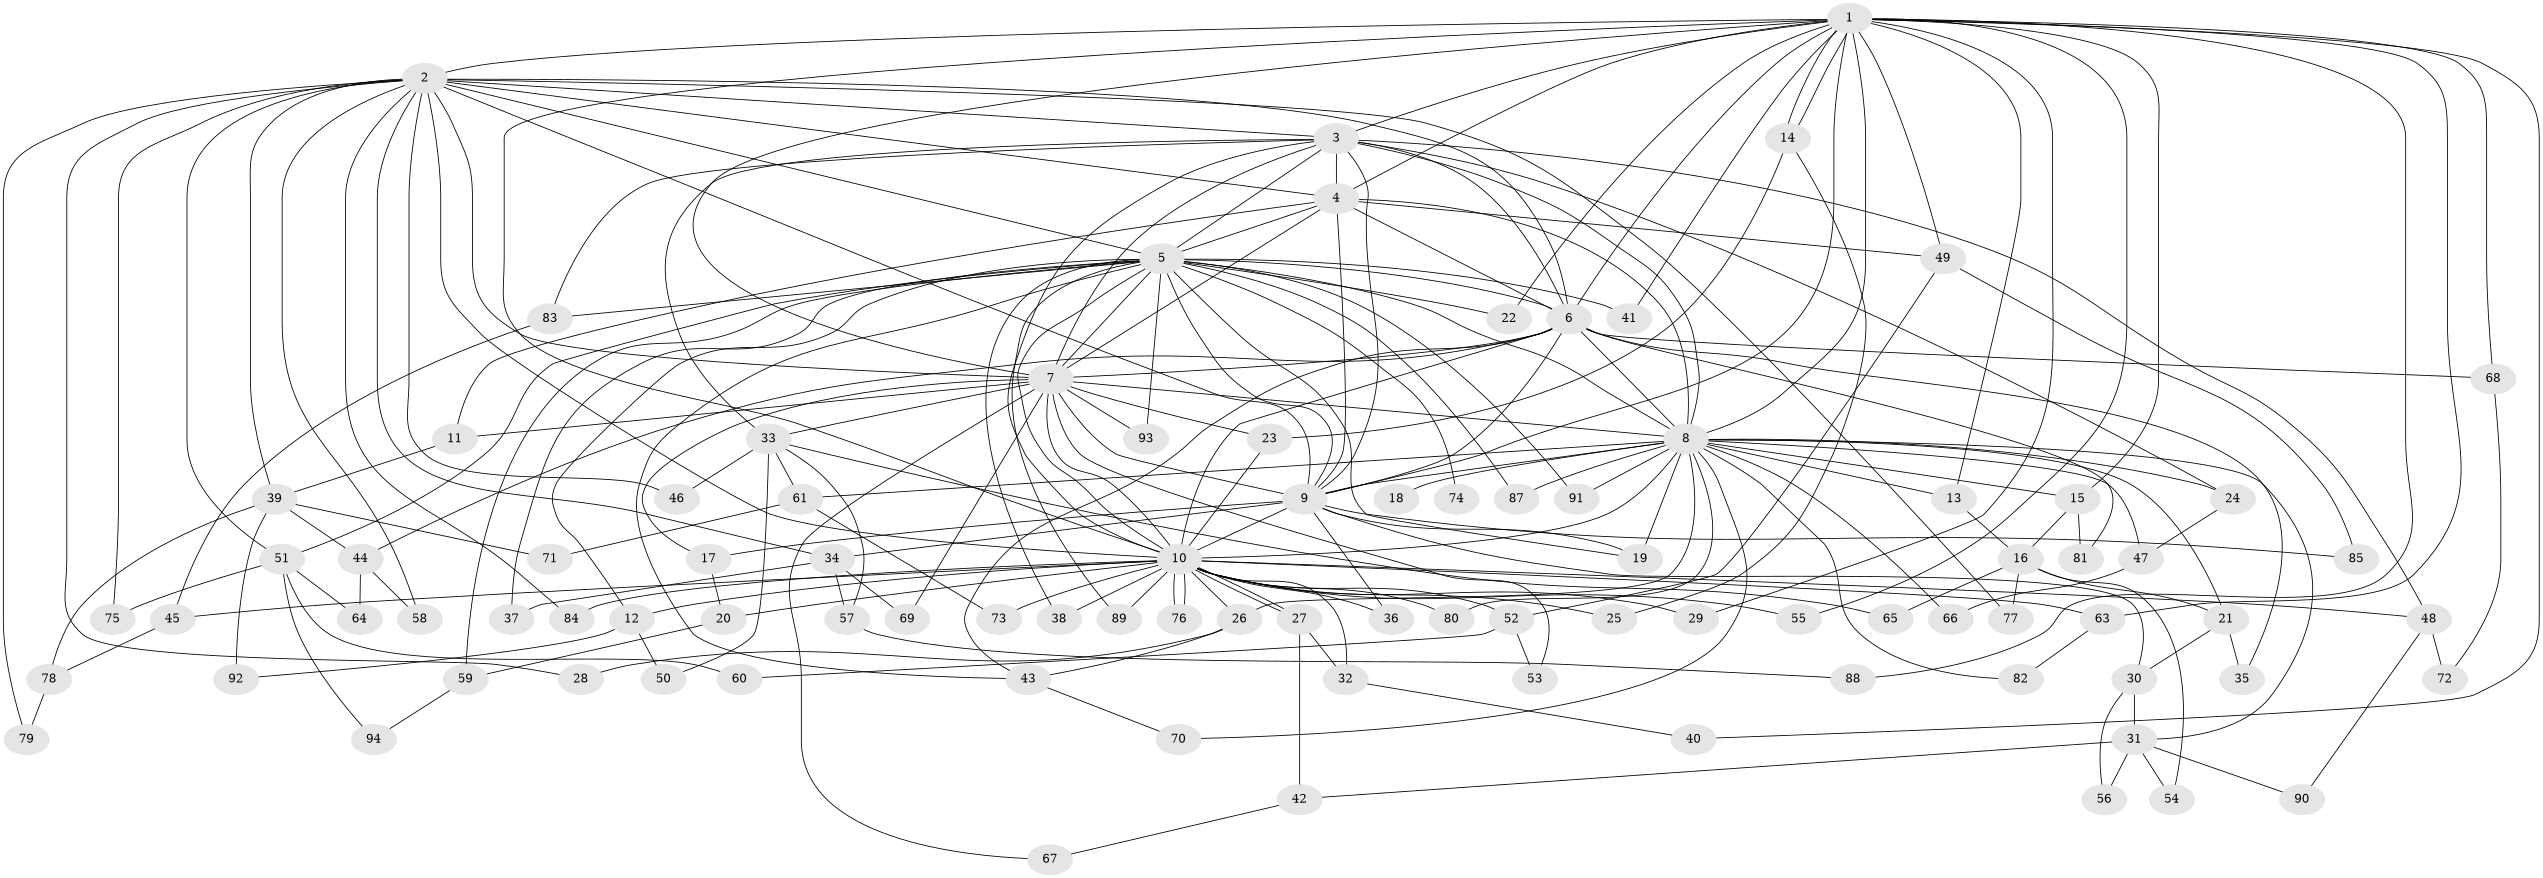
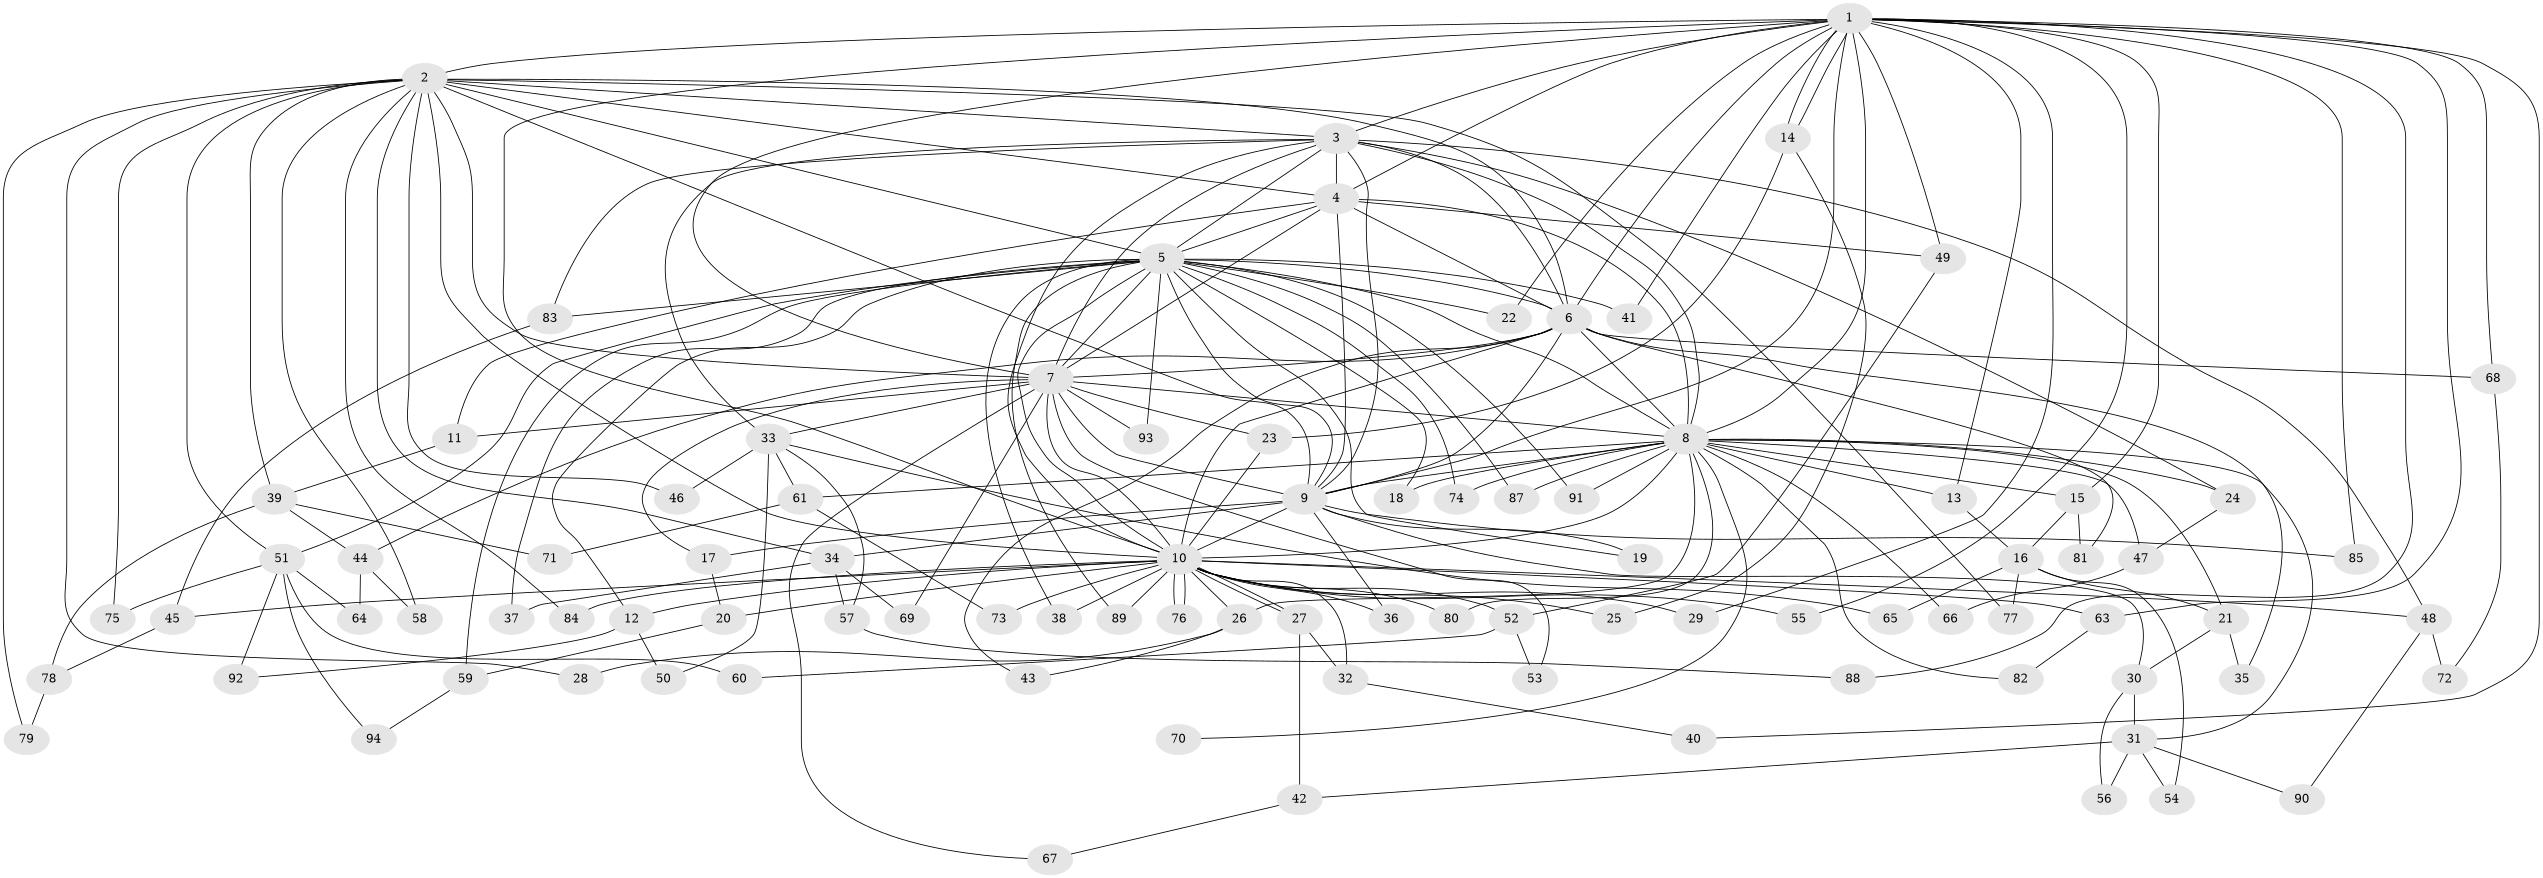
(2180, 380) -> (2316, 99)
(644, 469) -> (1325, 354)
(1663, 499) -> (1558, 464)
(243, 587) -> (259, 619)
(1103, 710) -> none
